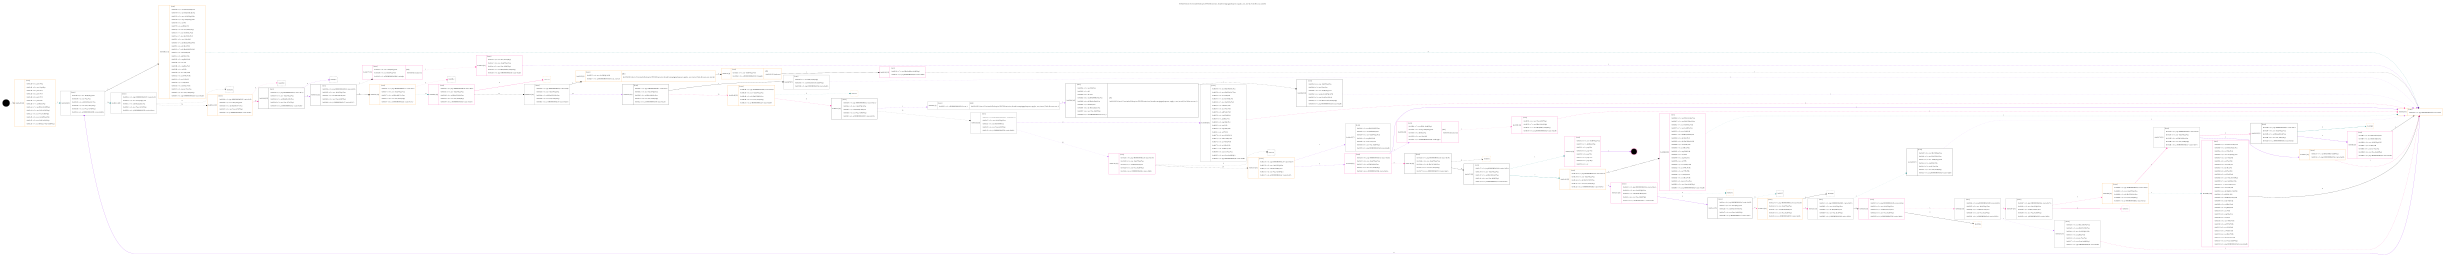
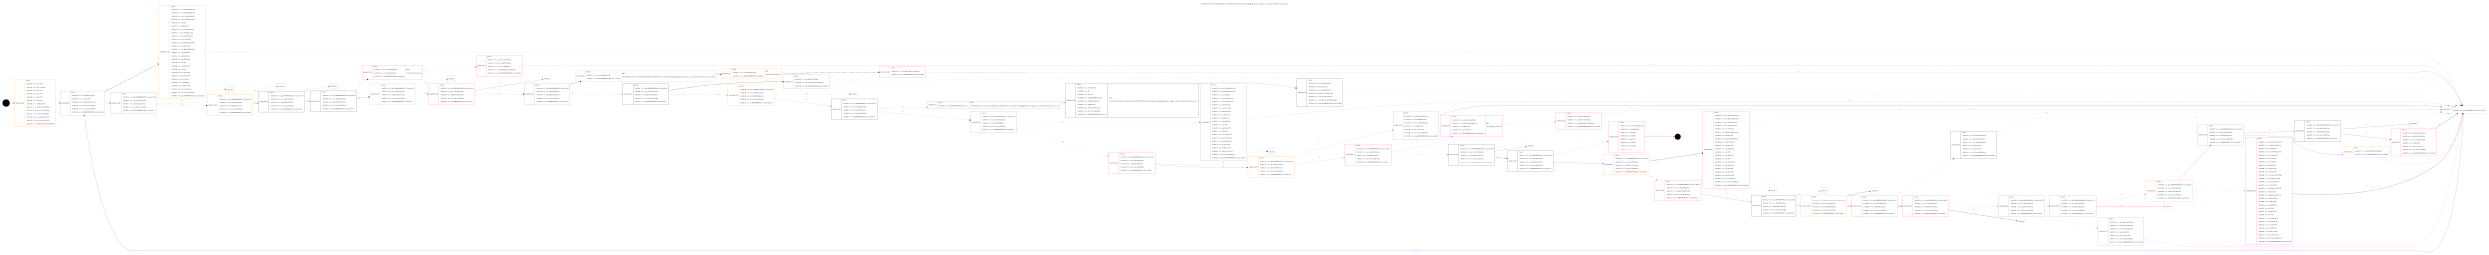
(1878, 108) -> (1939, 105)
